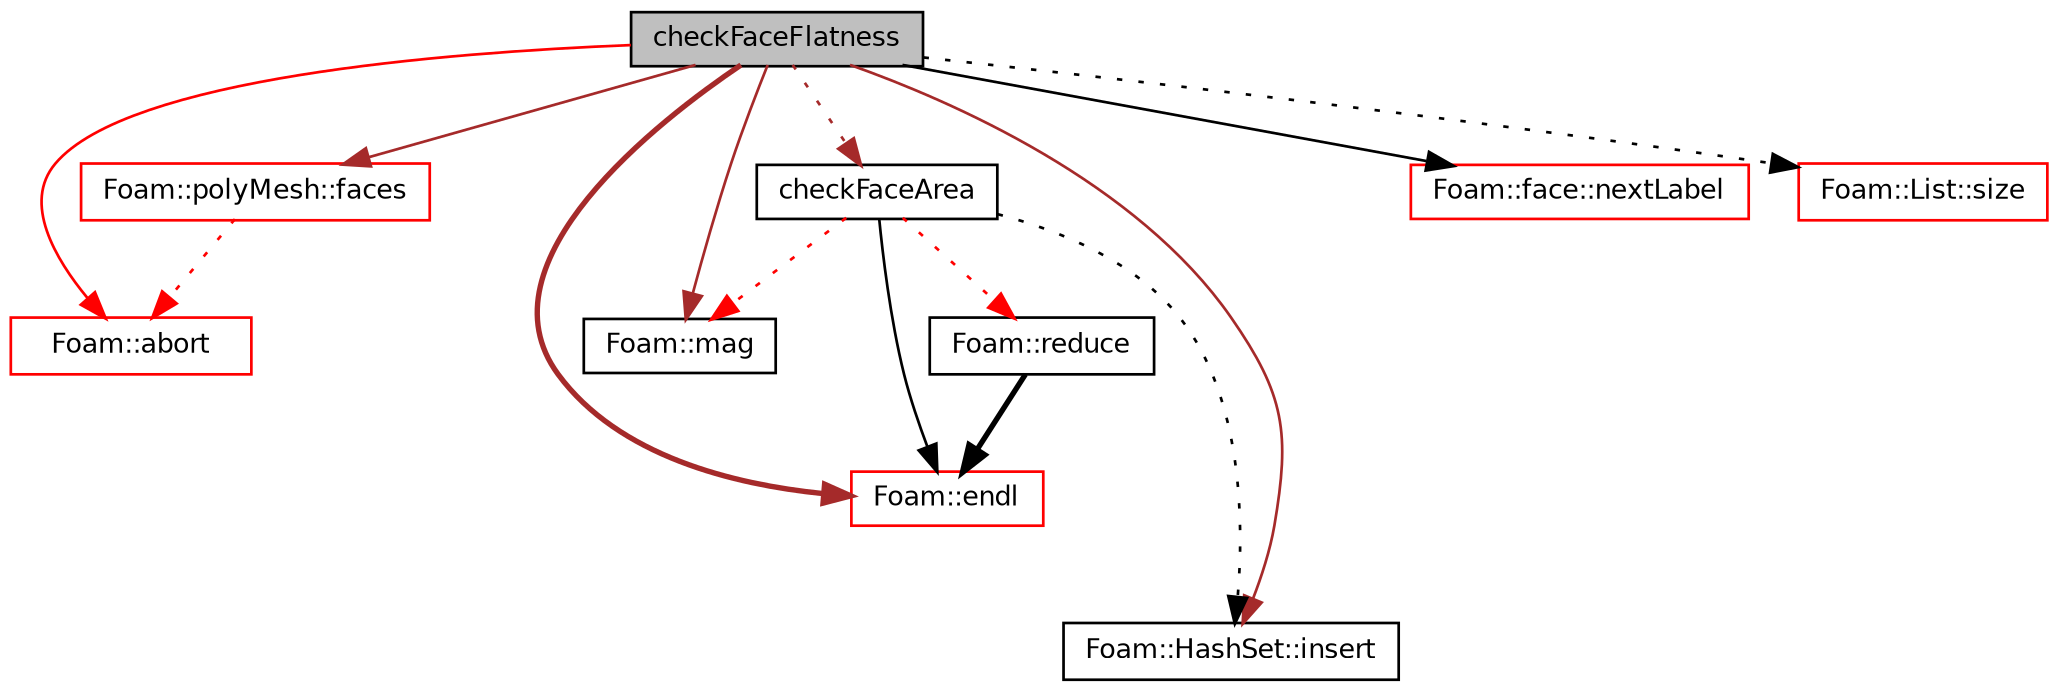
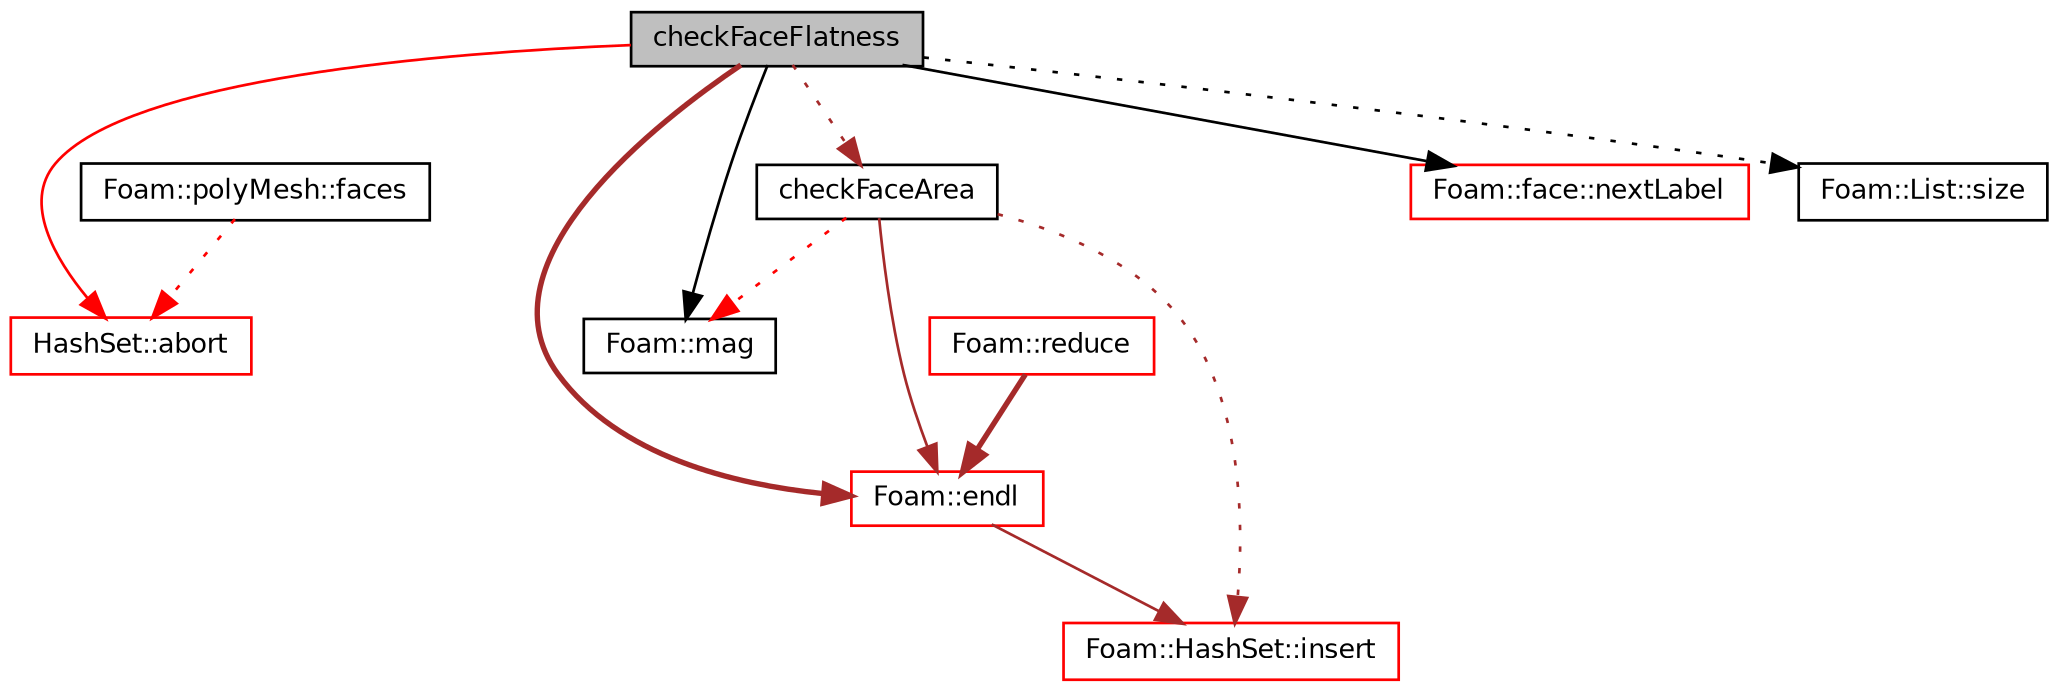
(532, 111) -> none
(726, 178) -> (726, 178)
(255, 192) -> (255, 192)
(1923, 192) -> (1923, 192)
(1176, 255) -> (1075, 568)
(949, 259) -> none
(895, 334) -> (895, 334)
(131, 346) -> (131, 346)
(1042, 346) -> (1042, 346)
(1201, 350) -> (1201, 350)
(1001, 412) -> (1001, 412)
(1231, 651) -> (1231, 651)
